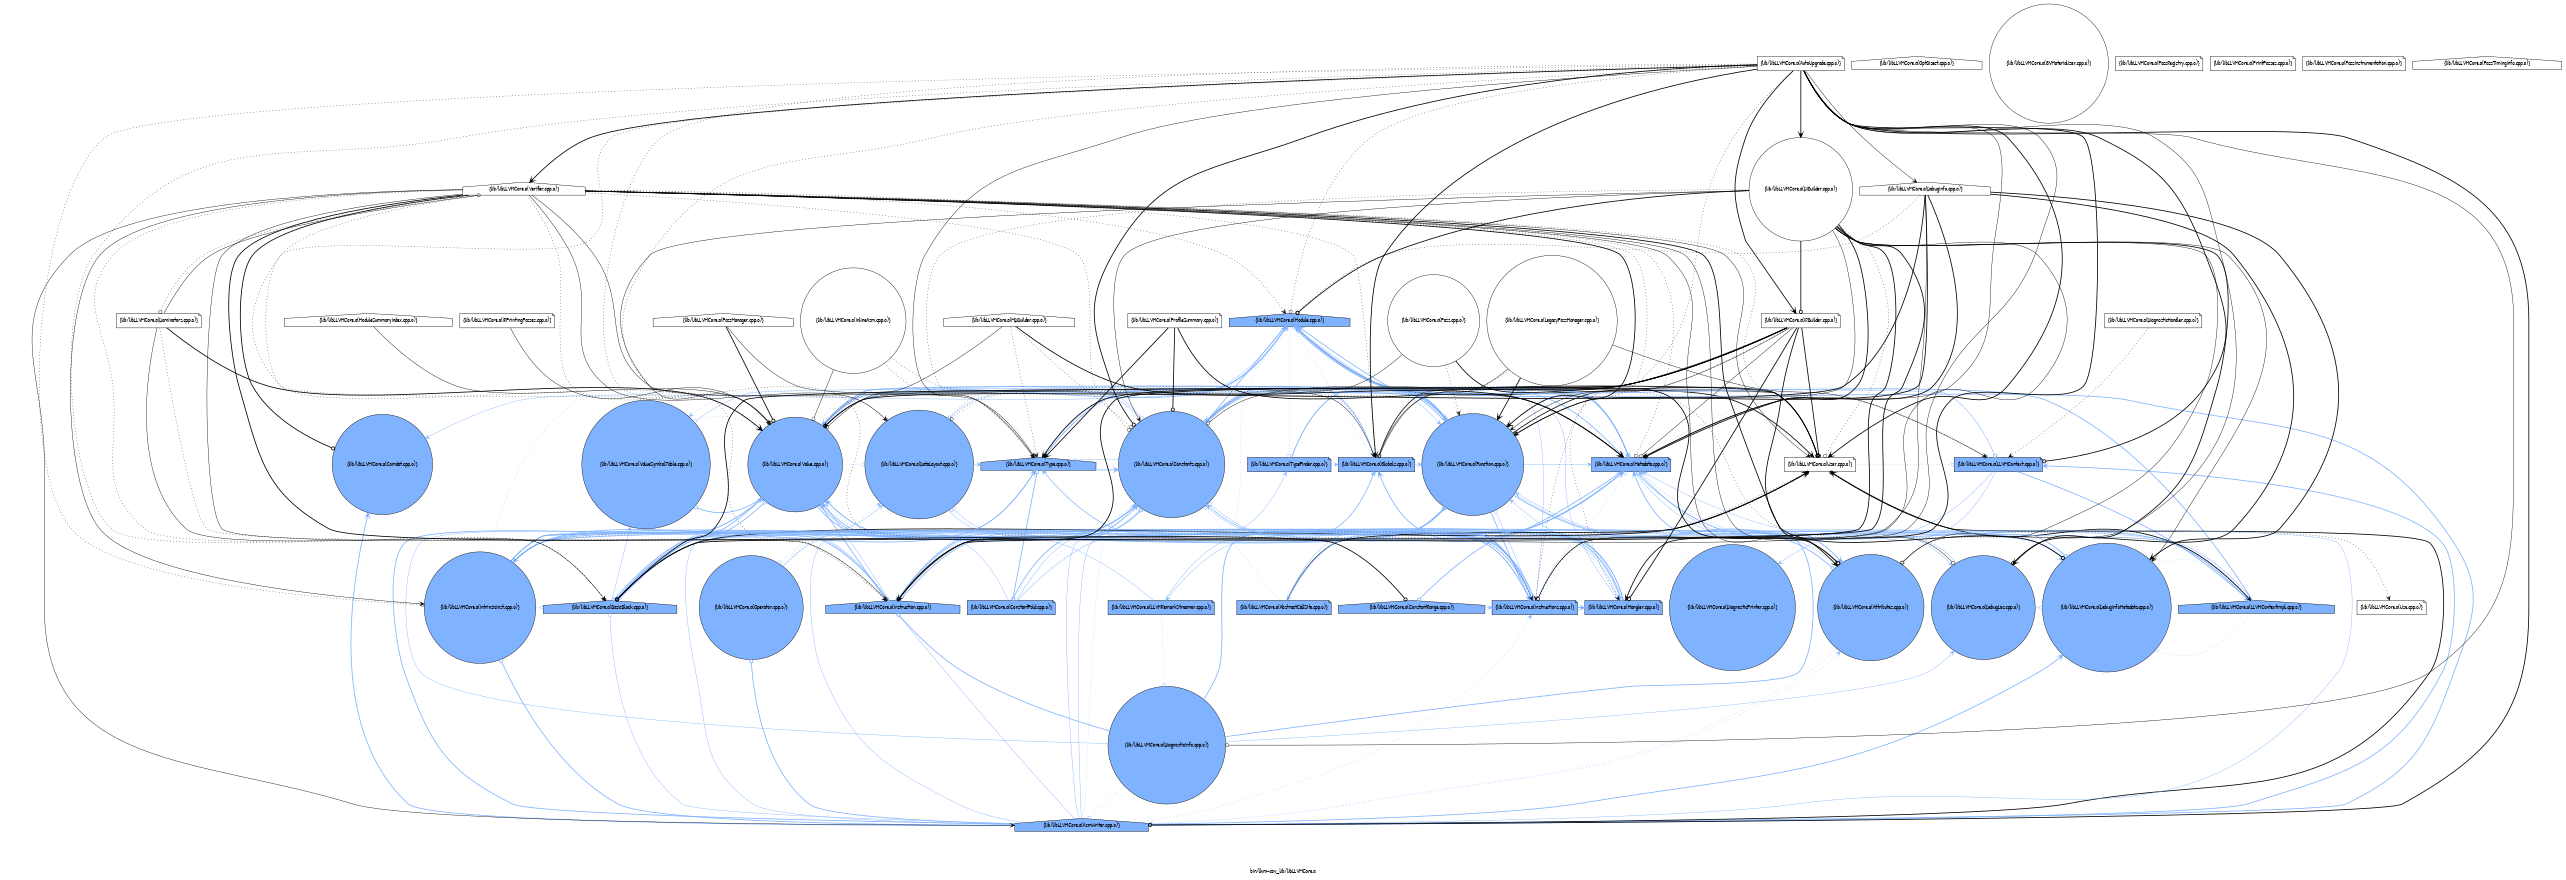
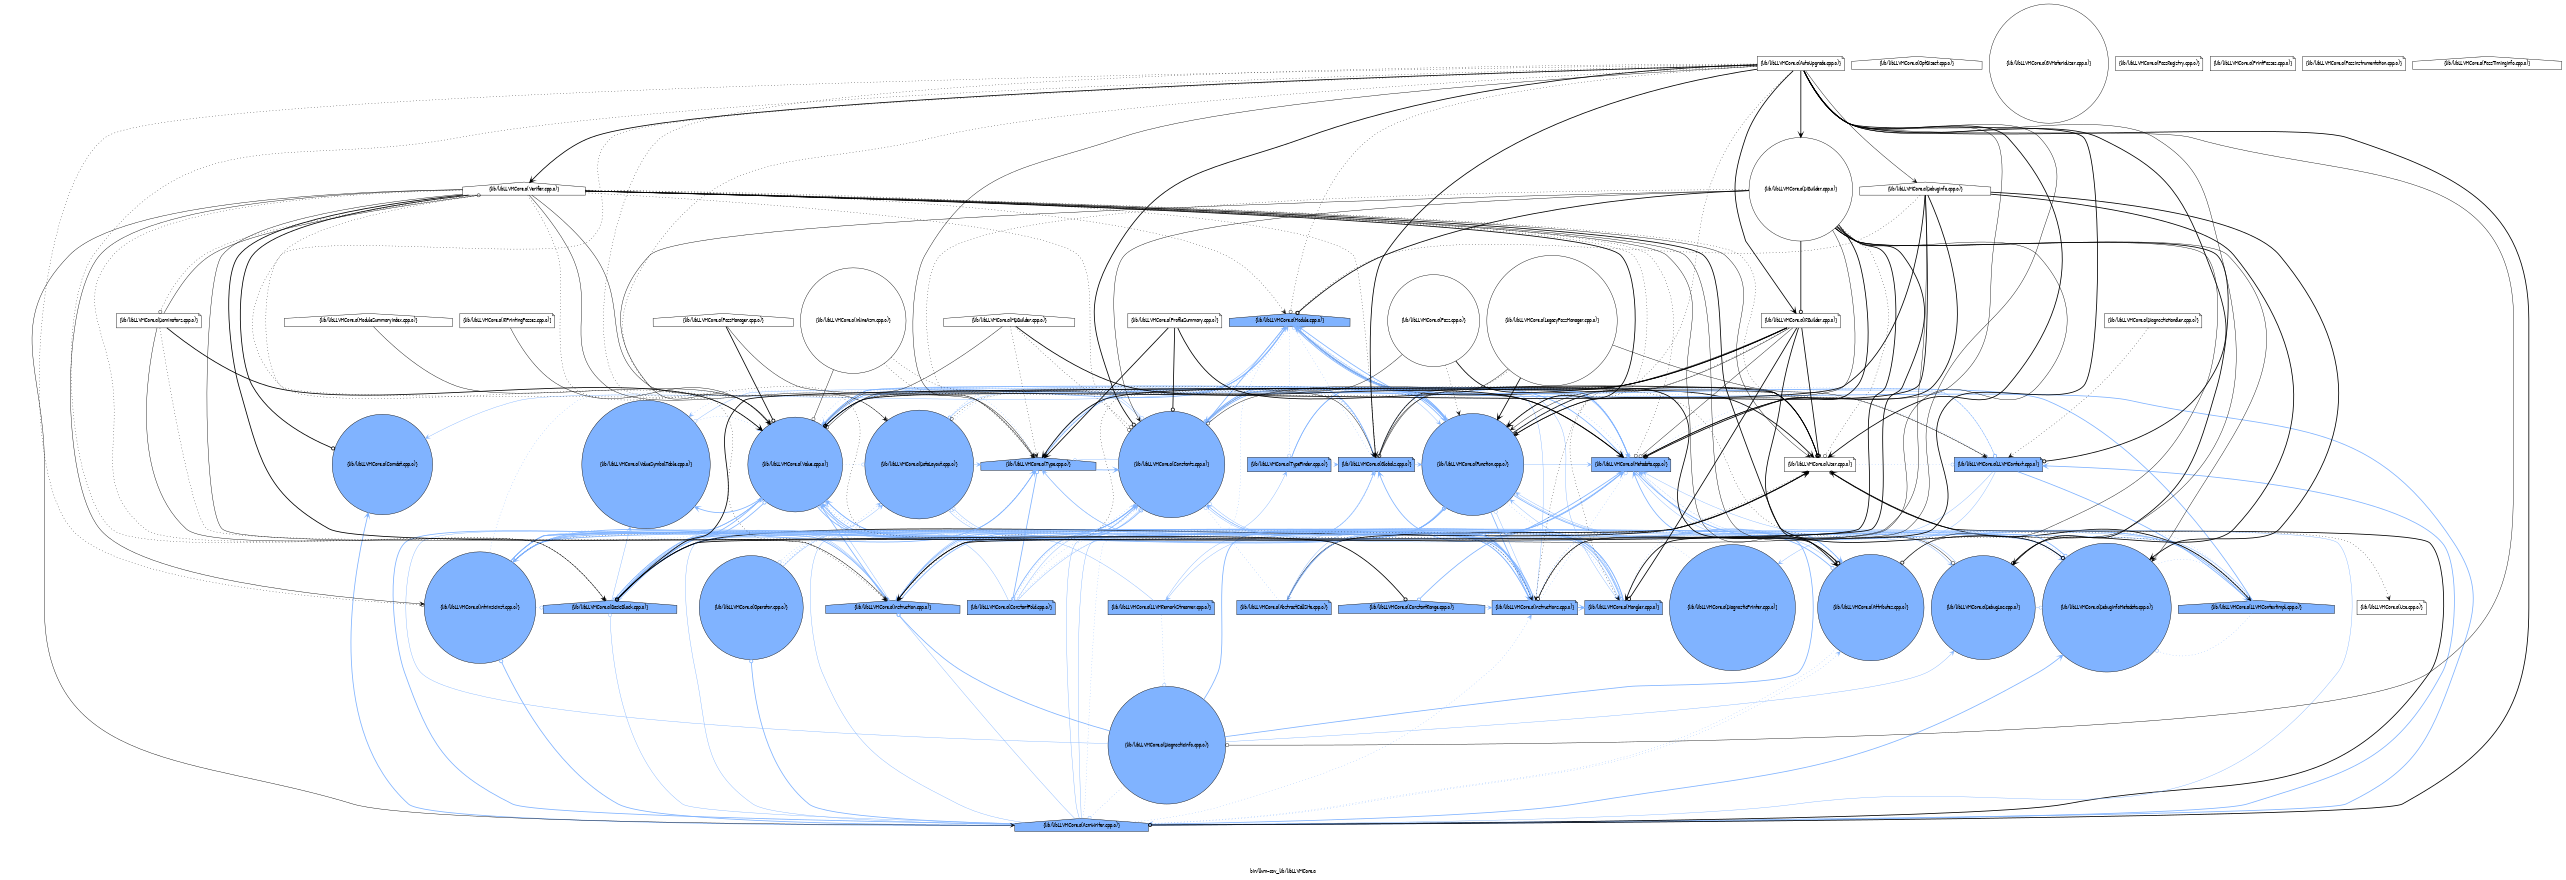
(696, 388) -> (696, 388)
(1103, 418) -> (1103, 418)
(729, 512) -> (729, 512)
